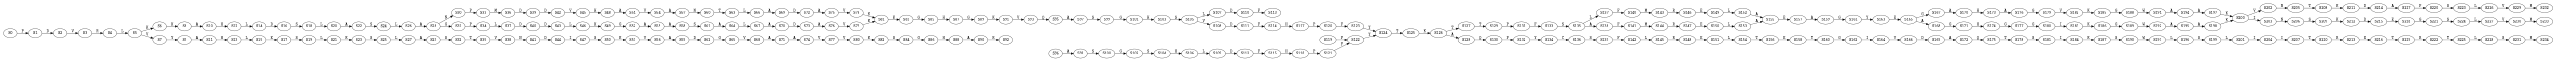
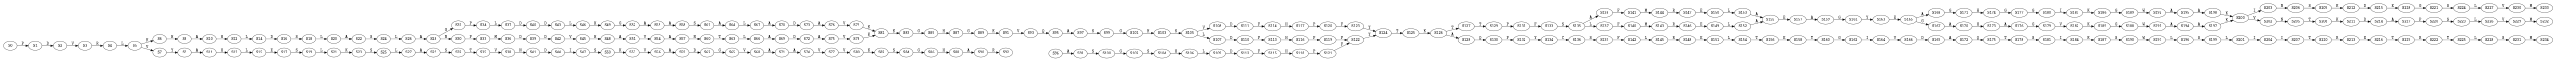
none -> (1300, 40)
